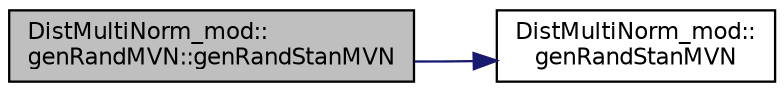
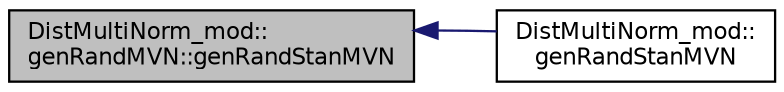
(444, 61) -> (467, 31)
